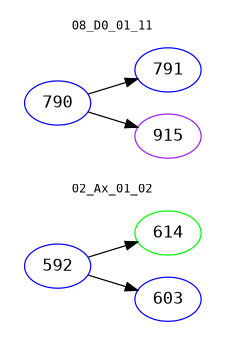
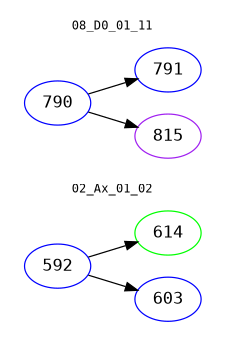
(168, 136) -> (168, 136)
